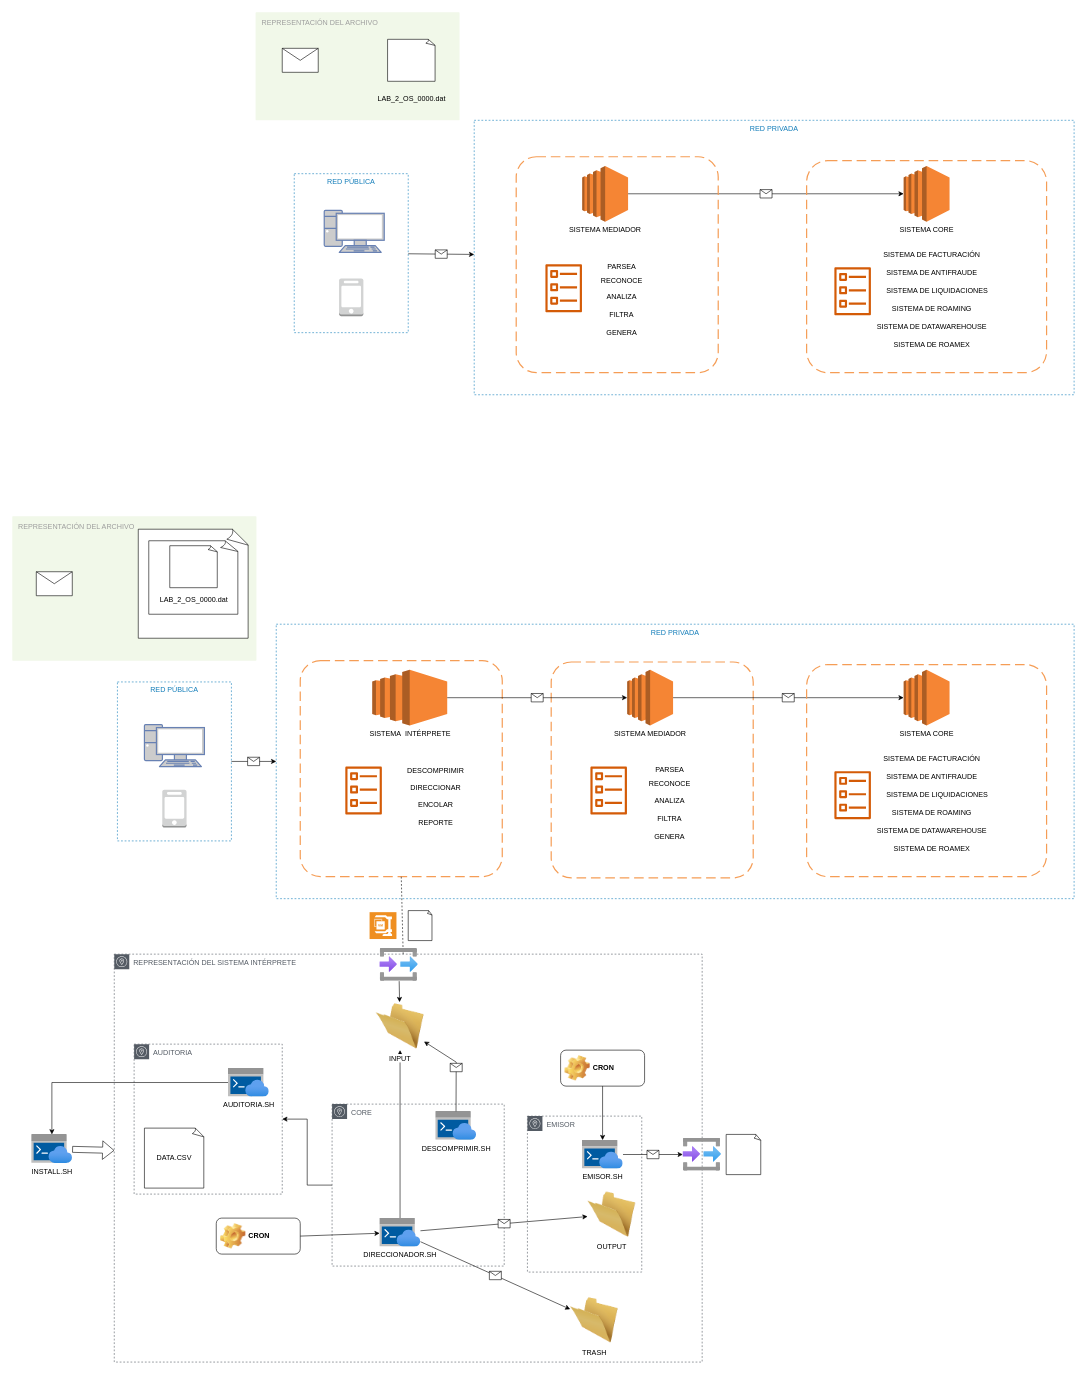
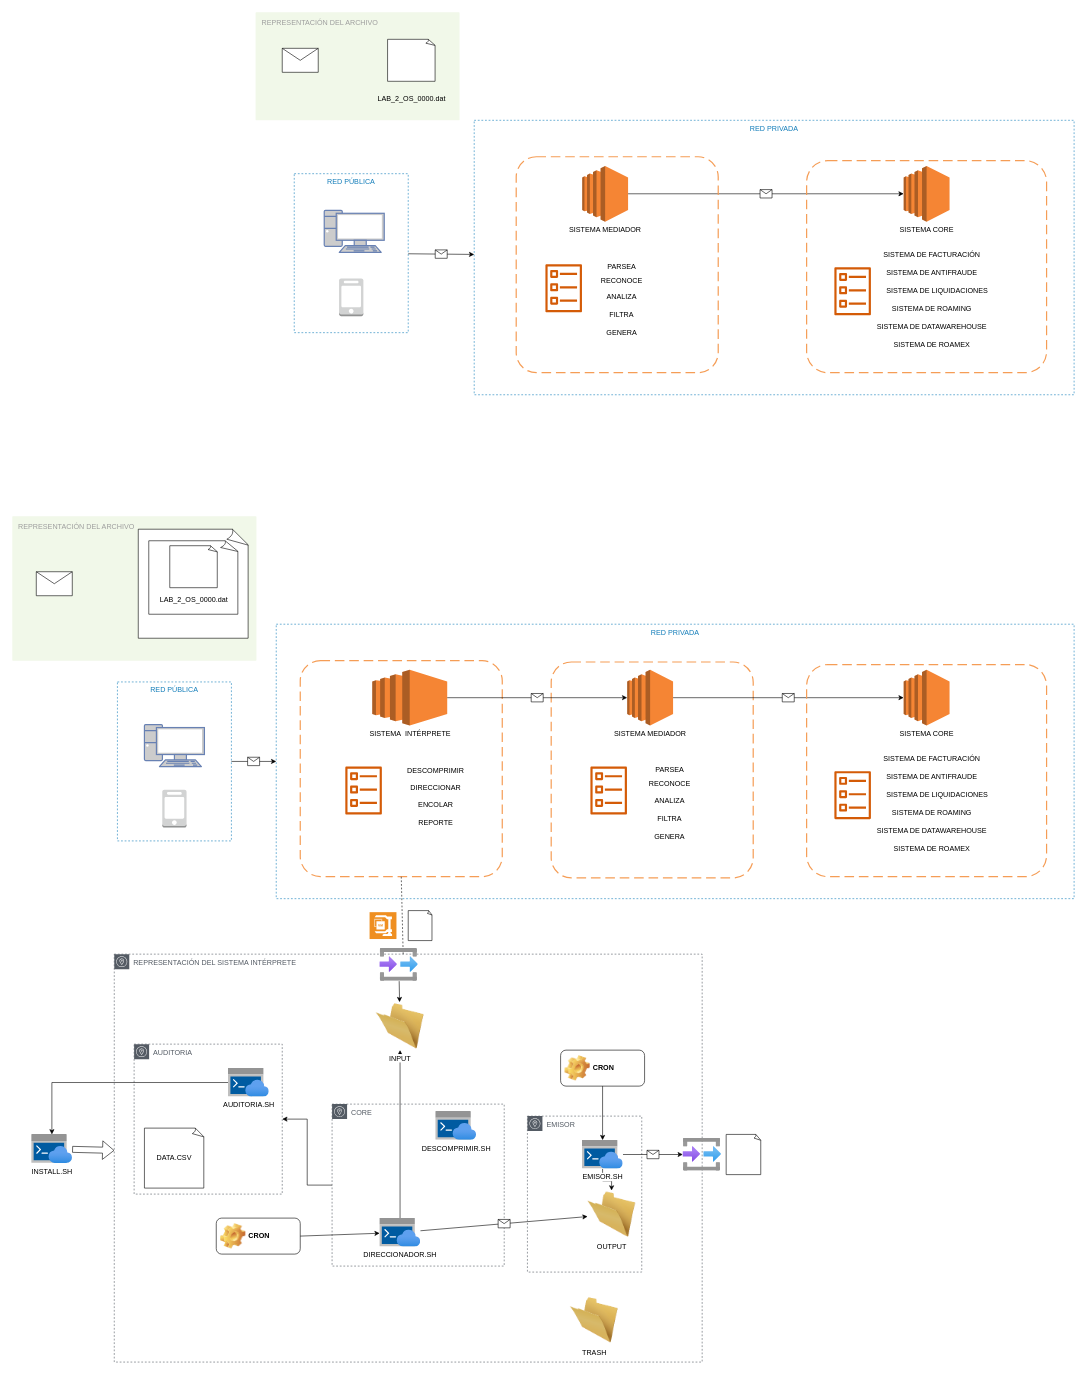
(447, 1056) -> none
none -> (612, 1182)
(532, 1292) -> none
